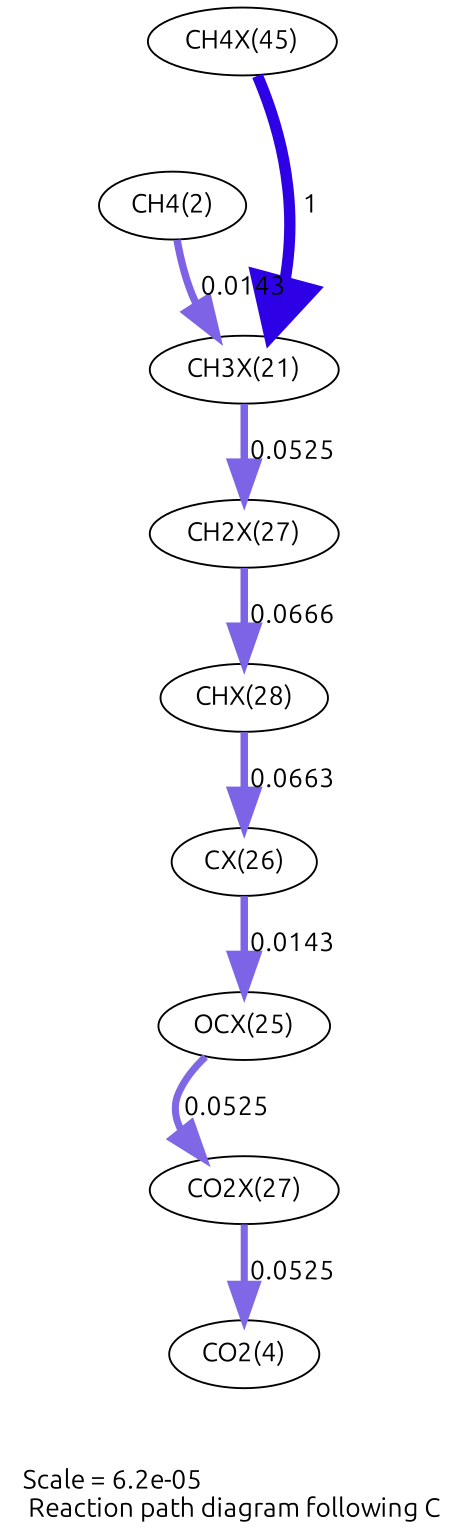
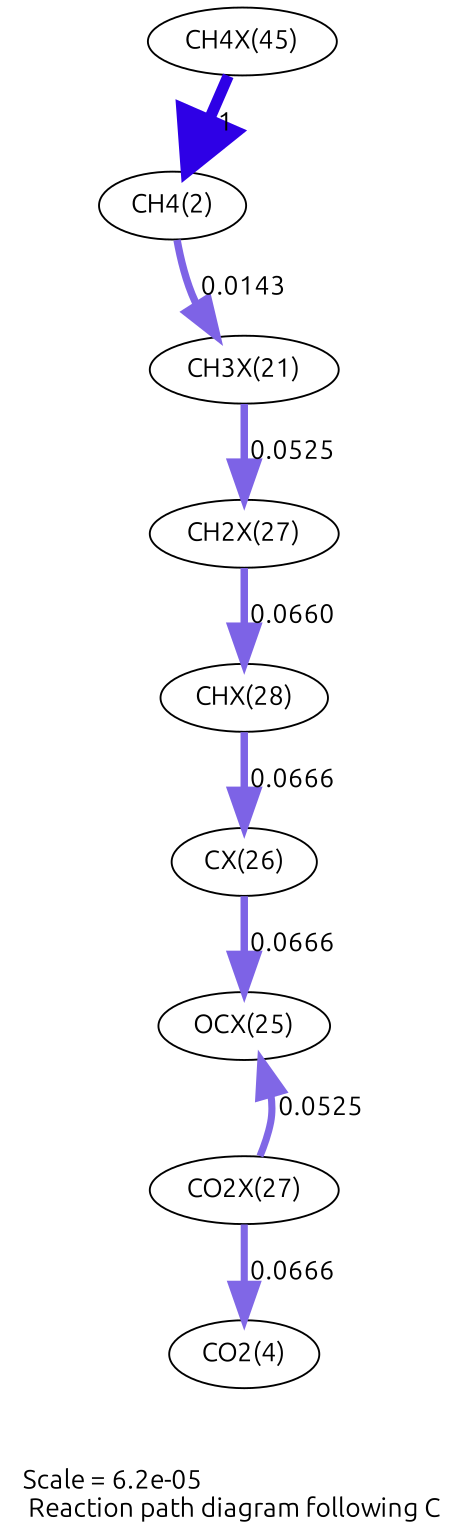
(286, 177) -> (219, 98)
(290, 616) -> (290, 616)
(290, 780) -> (290, 780)
(290, 944) -> (290, 944)
(180, 1090) -> (270, 1126)
(290, 1272) -> (290, 1272)
